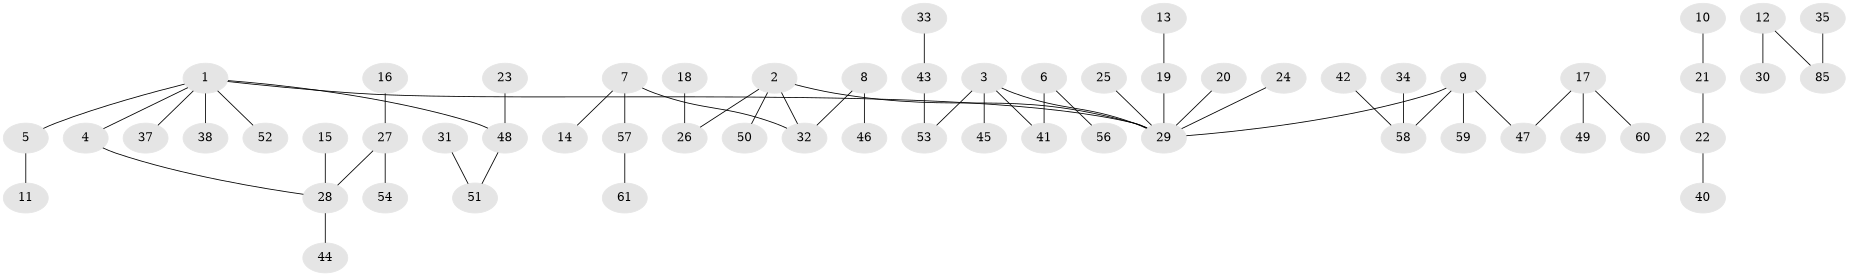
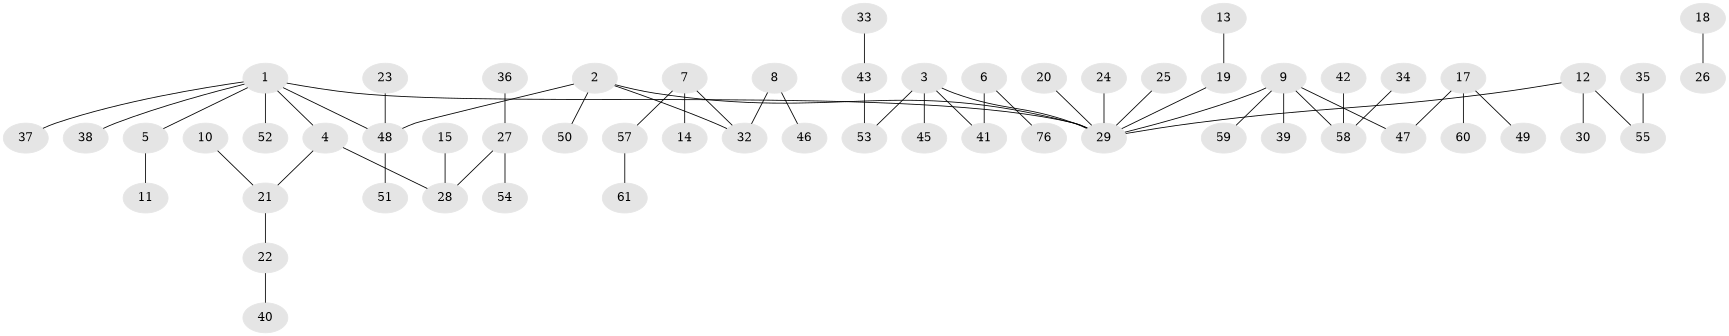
(385, 78) -> (505, 78)
(1823, 78) -> (1643, 138)
(732, 106) -> (488, 105)
none -> (1355, 107)
(445, 138) -> none
(1104, 138) -> (1044, 138)
none -> (1284, 138)
none -> (295, 168)
(325, 258) -> none
